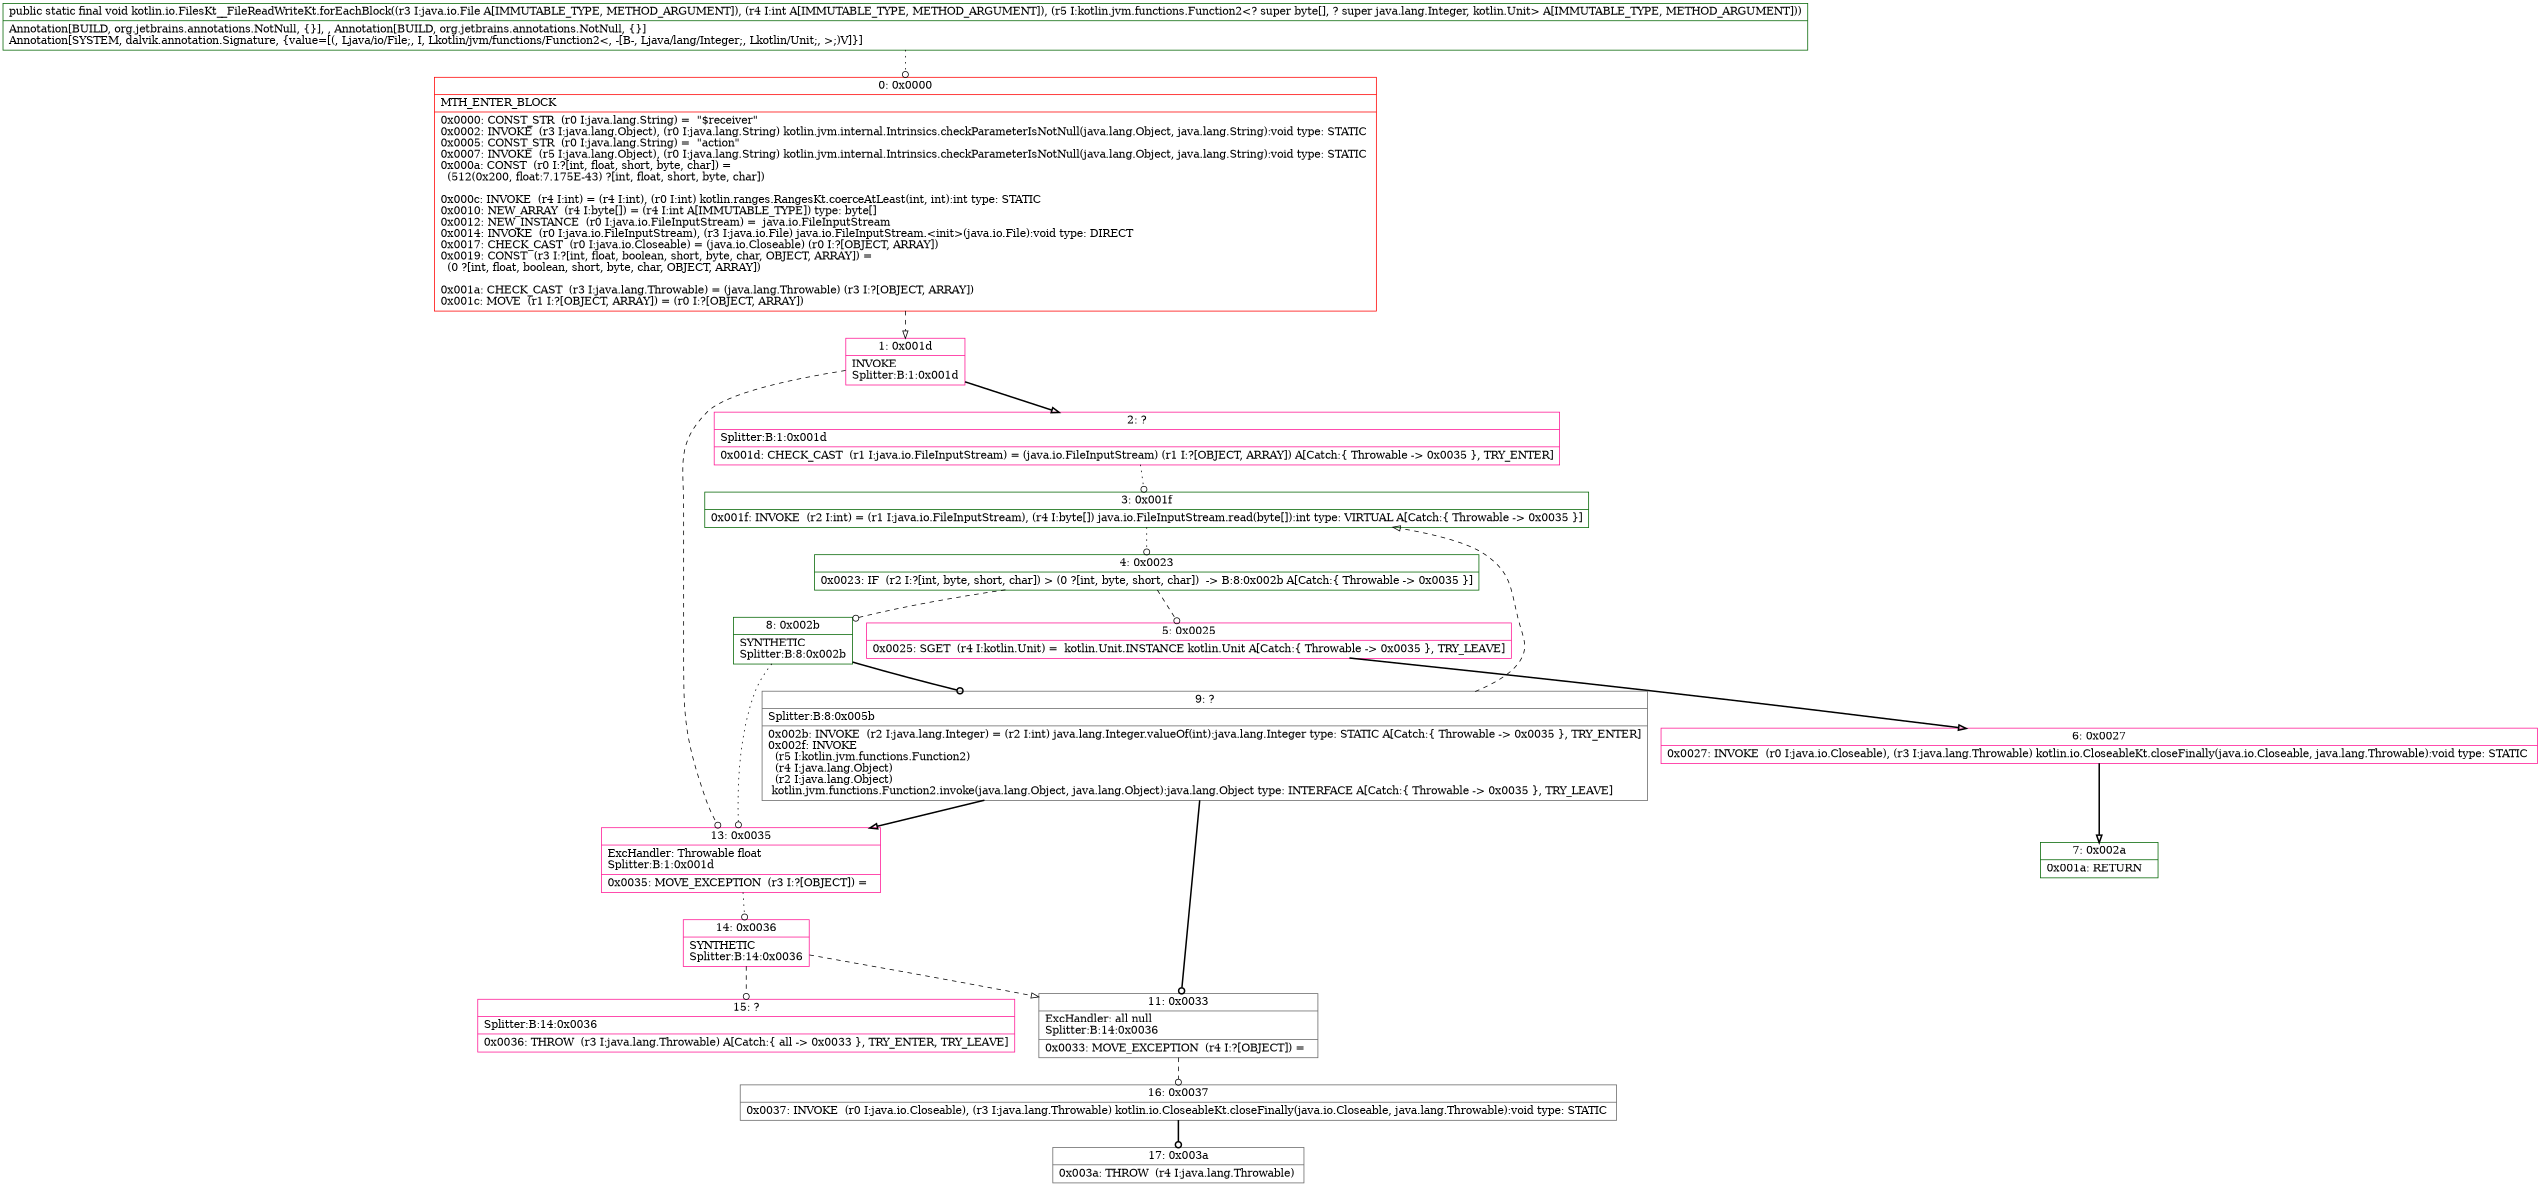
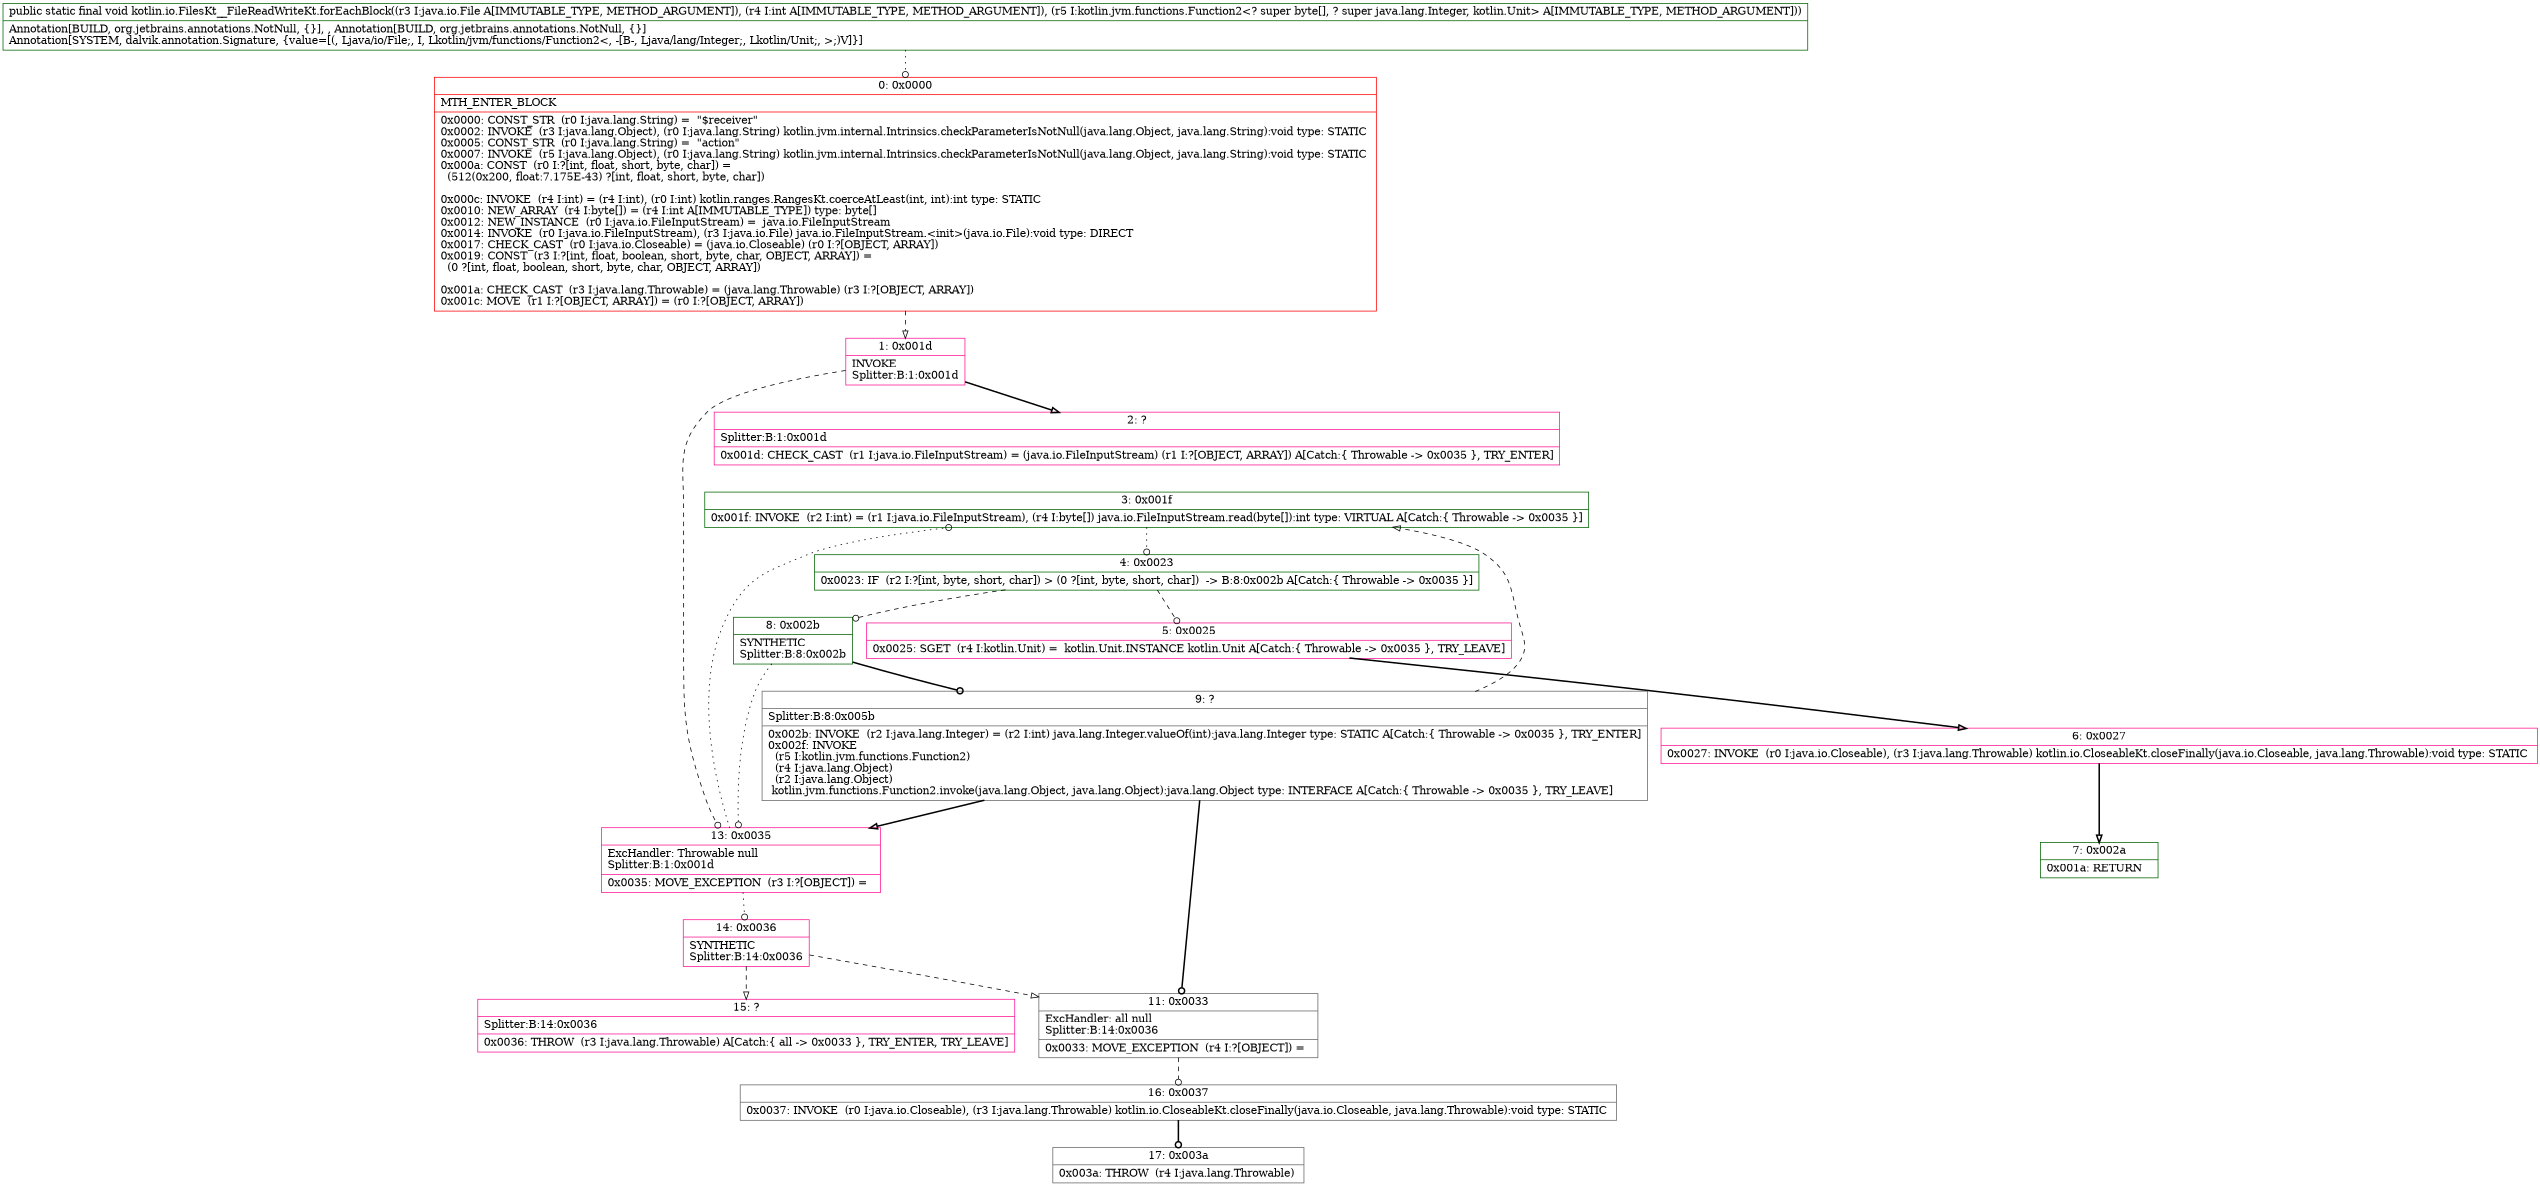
(1142, 475) -> (734, 604)
(685, 854) -> (683, 854)
(746, 979) -> (746, 979)
